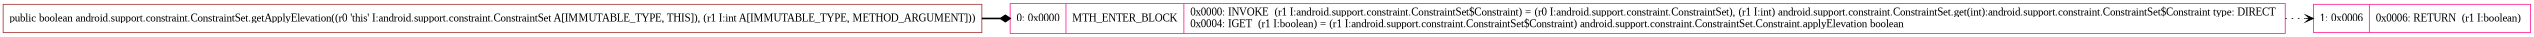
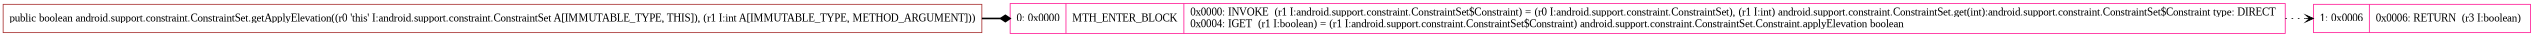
(2450, 18) -> (2450, 18)
